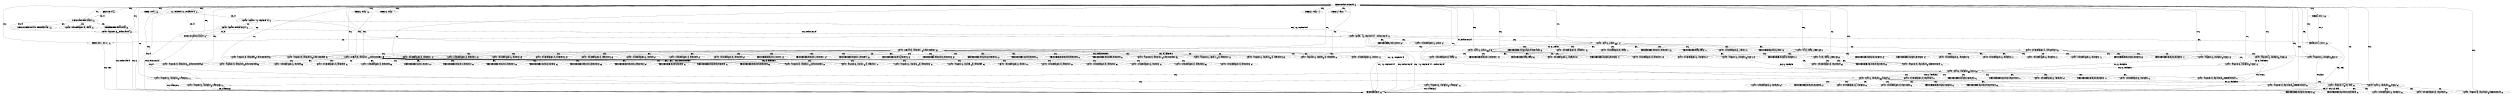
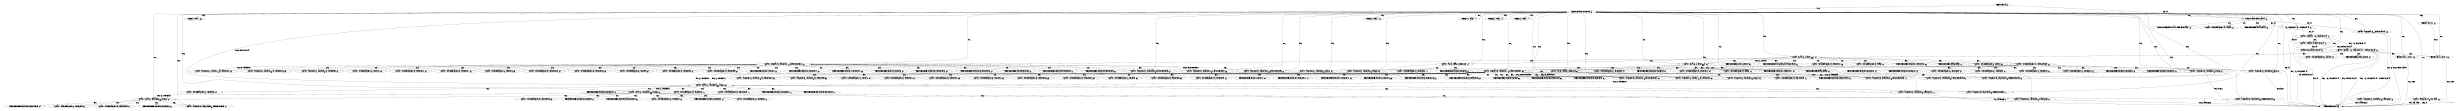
(722, 5) -> (1795, 8)
none -> (2270, 25)
